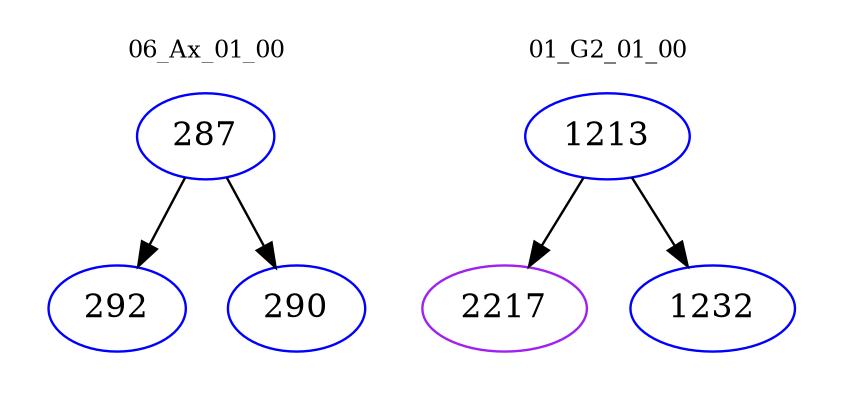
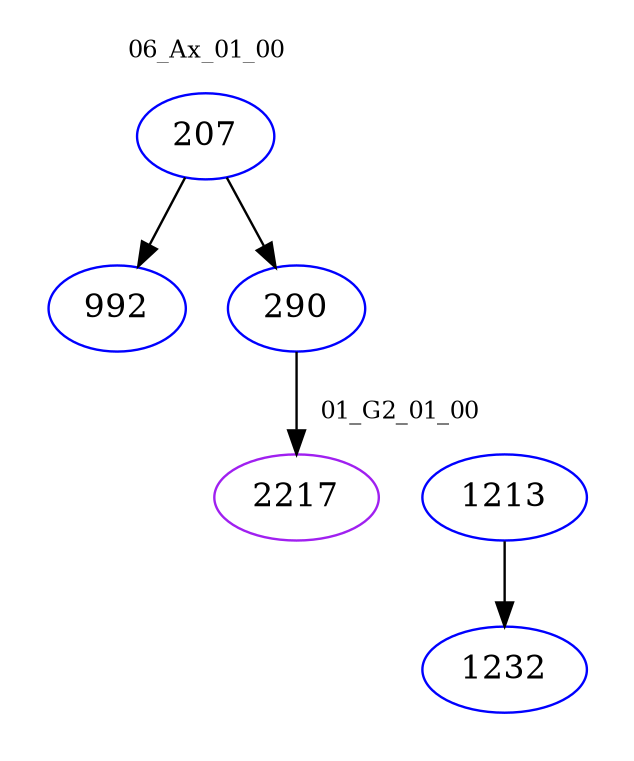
(206, 136) -> (206, 136)
(563, 212) -> (297, 404)
(117, 309) -> (117, 309)
